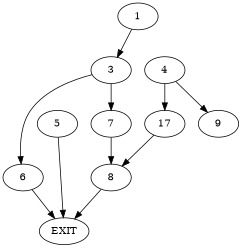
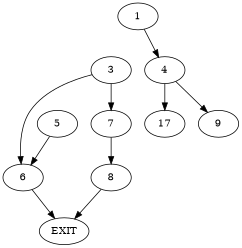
(126, 40) -> (150, 40)
(141, 148) -> none
(61, 174) -> (42, 147)
